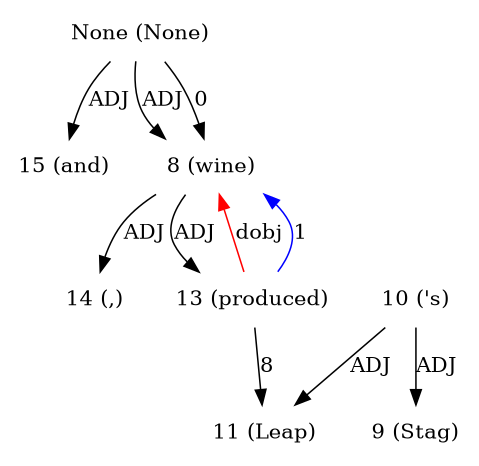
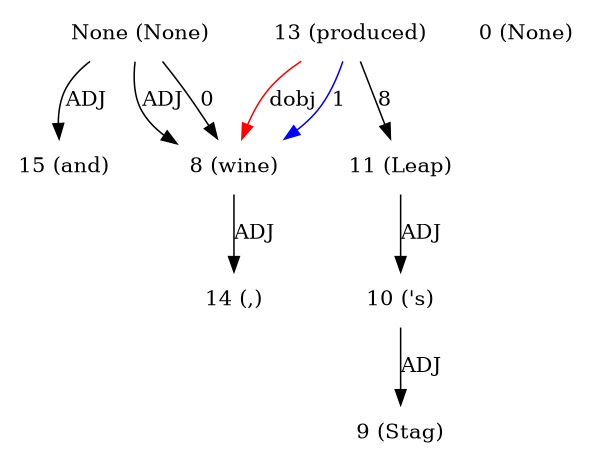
none -> (526, 34)
(171, 229) -> none
(346, 361) -> (401, 226)
